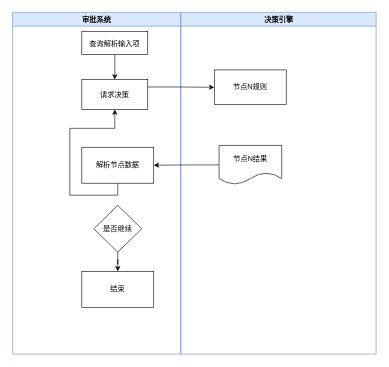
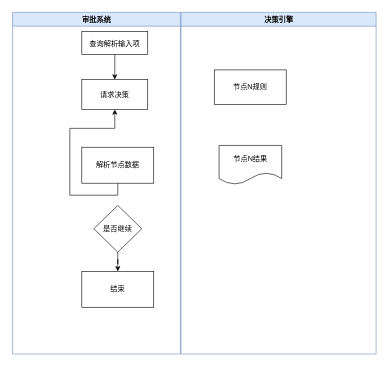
(209, 87) -> none
(159, 165) -> none
